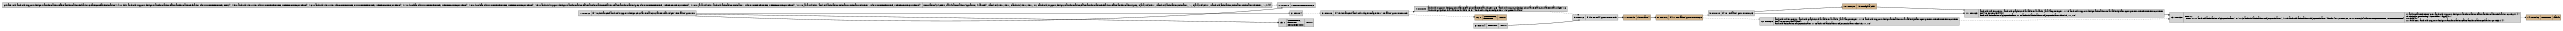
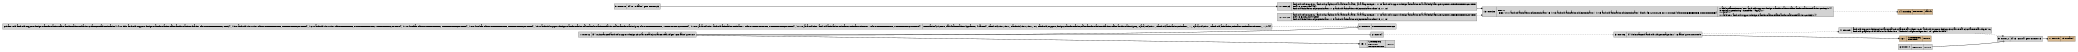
(1860, 6) -> none
(1441, 16) -> (1800, 37)
(1679, 17) -> none
